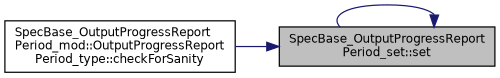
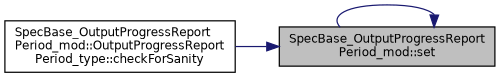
(387, 47) -> (387, 47)
